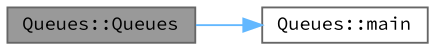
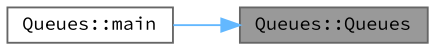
(220, 25) -> (197, 25)
